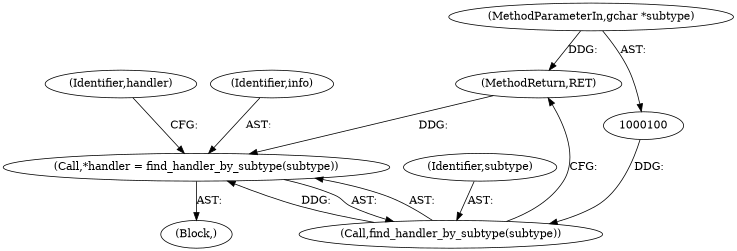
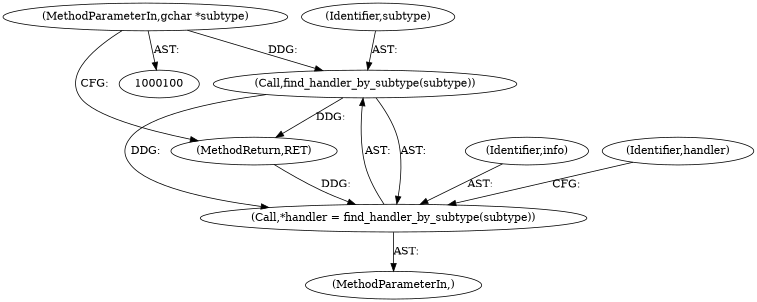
(585, 50) -> (96, 84)
(585, 167) -> (332, 118)
(611, 194) -> (251, 49)
(196, 234) -> (394, 285)
